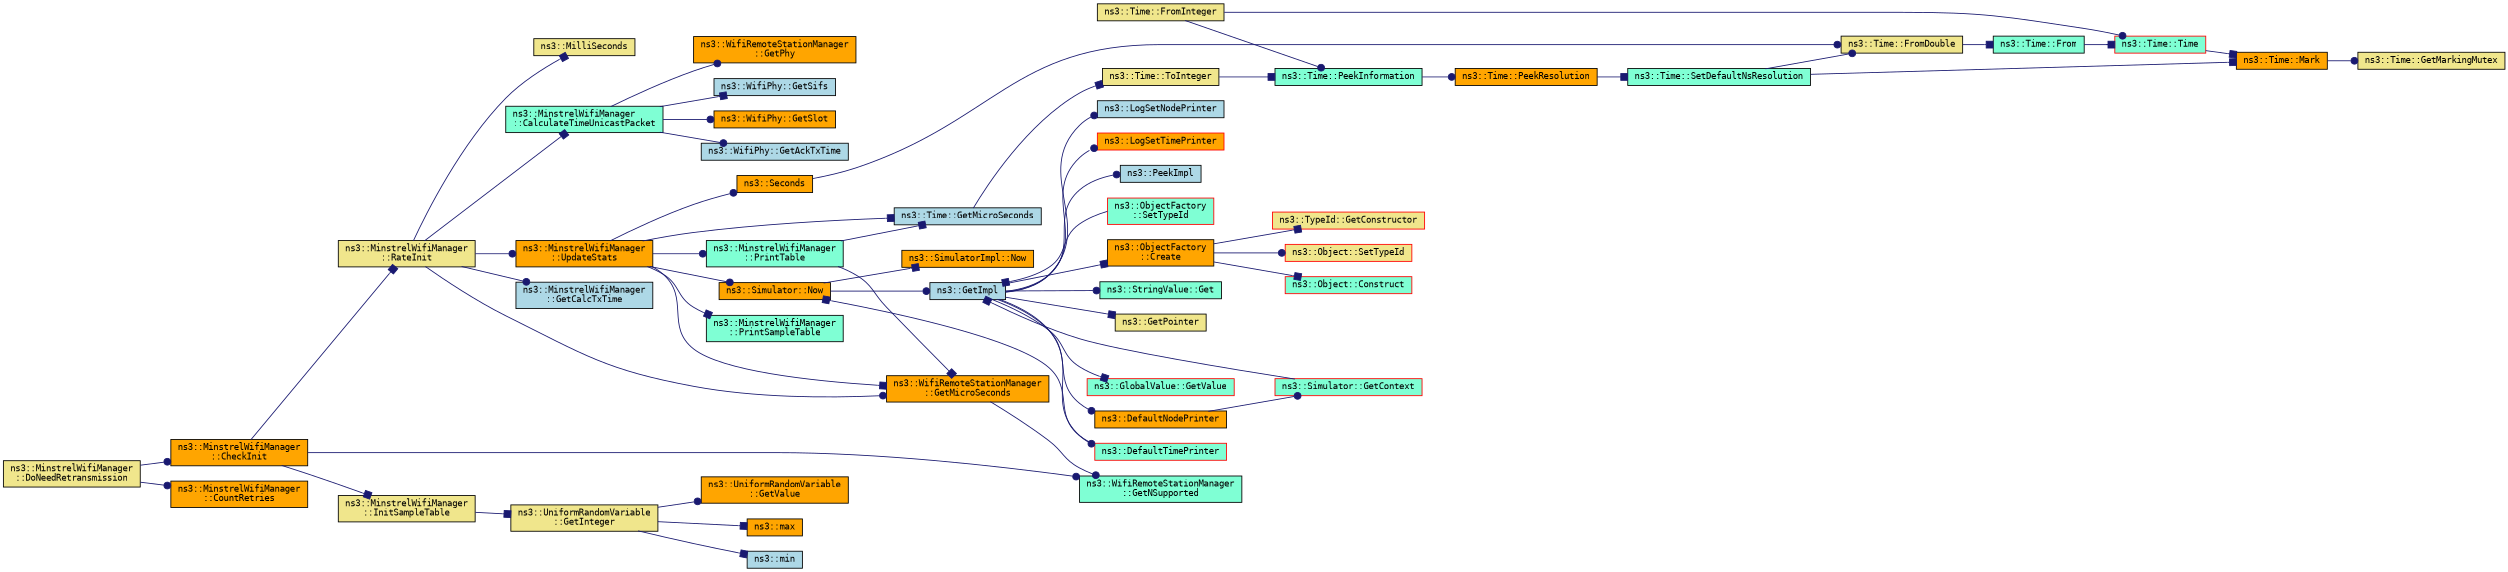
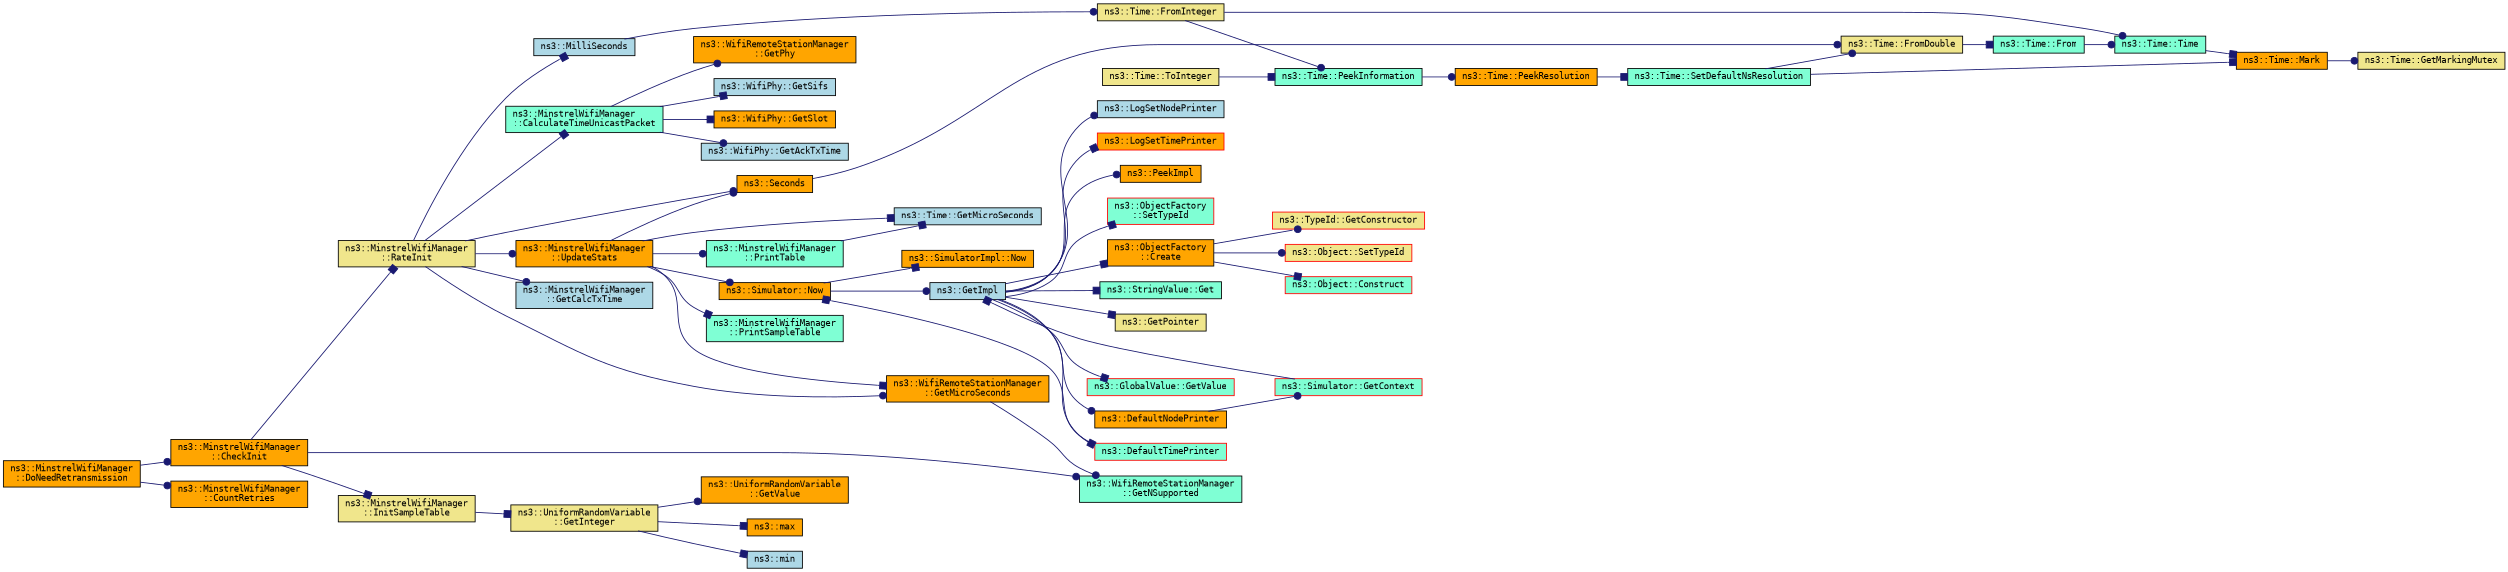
none -> (857, 17)
(2096, 45) -> (2096, 45)
(2160, 45) -> (2160, 45)
(584, 47) -> (584, 47)
(685, 119) -> (685, 119)
(1025, 138) -> none
(1161, 174) -> (1161, 174)
none -> (597, 215)
(1074, 229) -> (1051, 281)
(1065, 234) -> (1065, 234)
(1253, 237) -> (1253, 237)
(1049, 291) -> (1049, 291)
(900, 321) -> none
(1062, 360) -> (1062, 360)
(72, 474) -> (72, 474)
